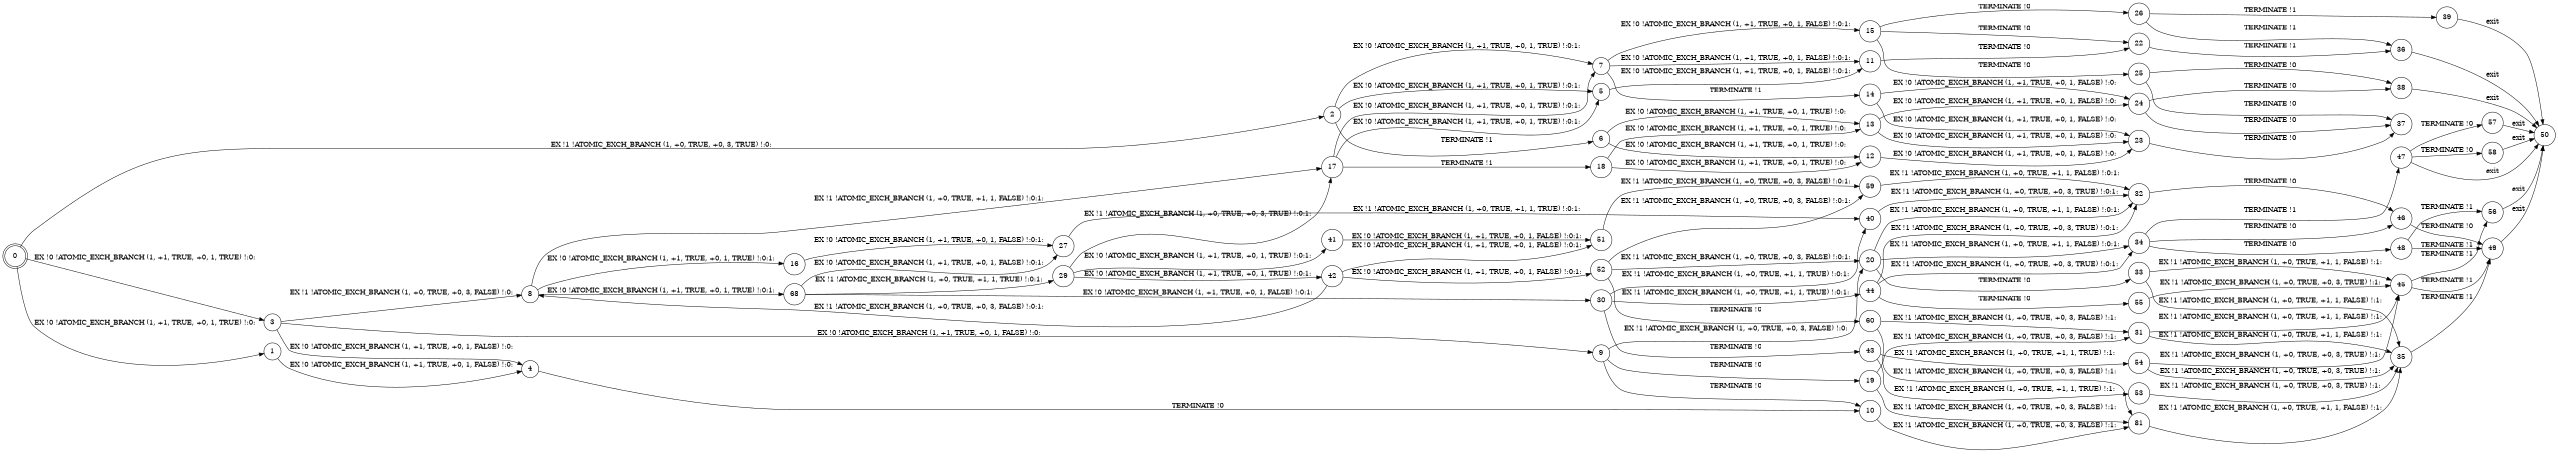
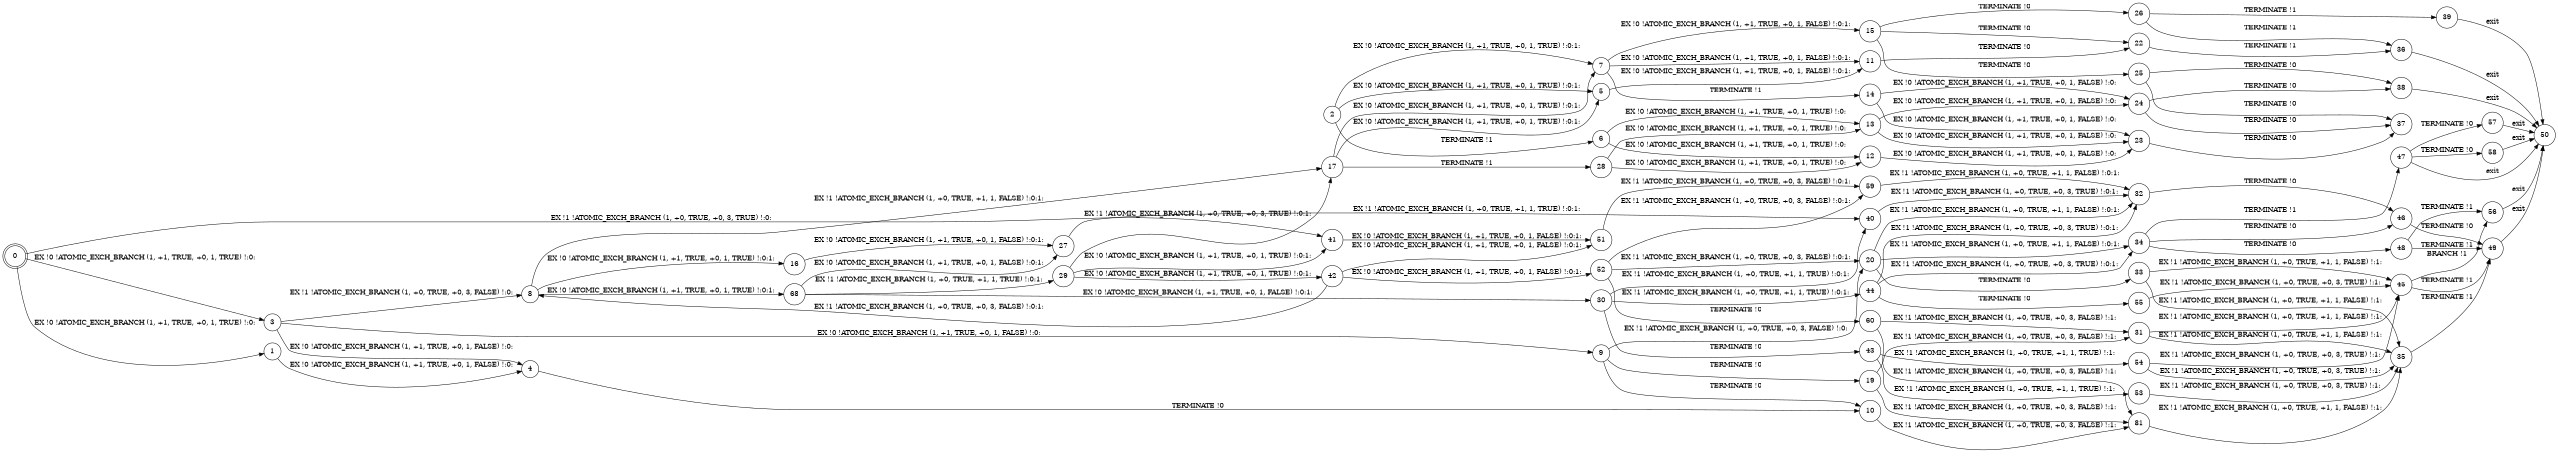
(657, 149) -> (671, 222)
(1601, 167) -> (1601, 167)
(2447, 254) -> (2447, 254)
